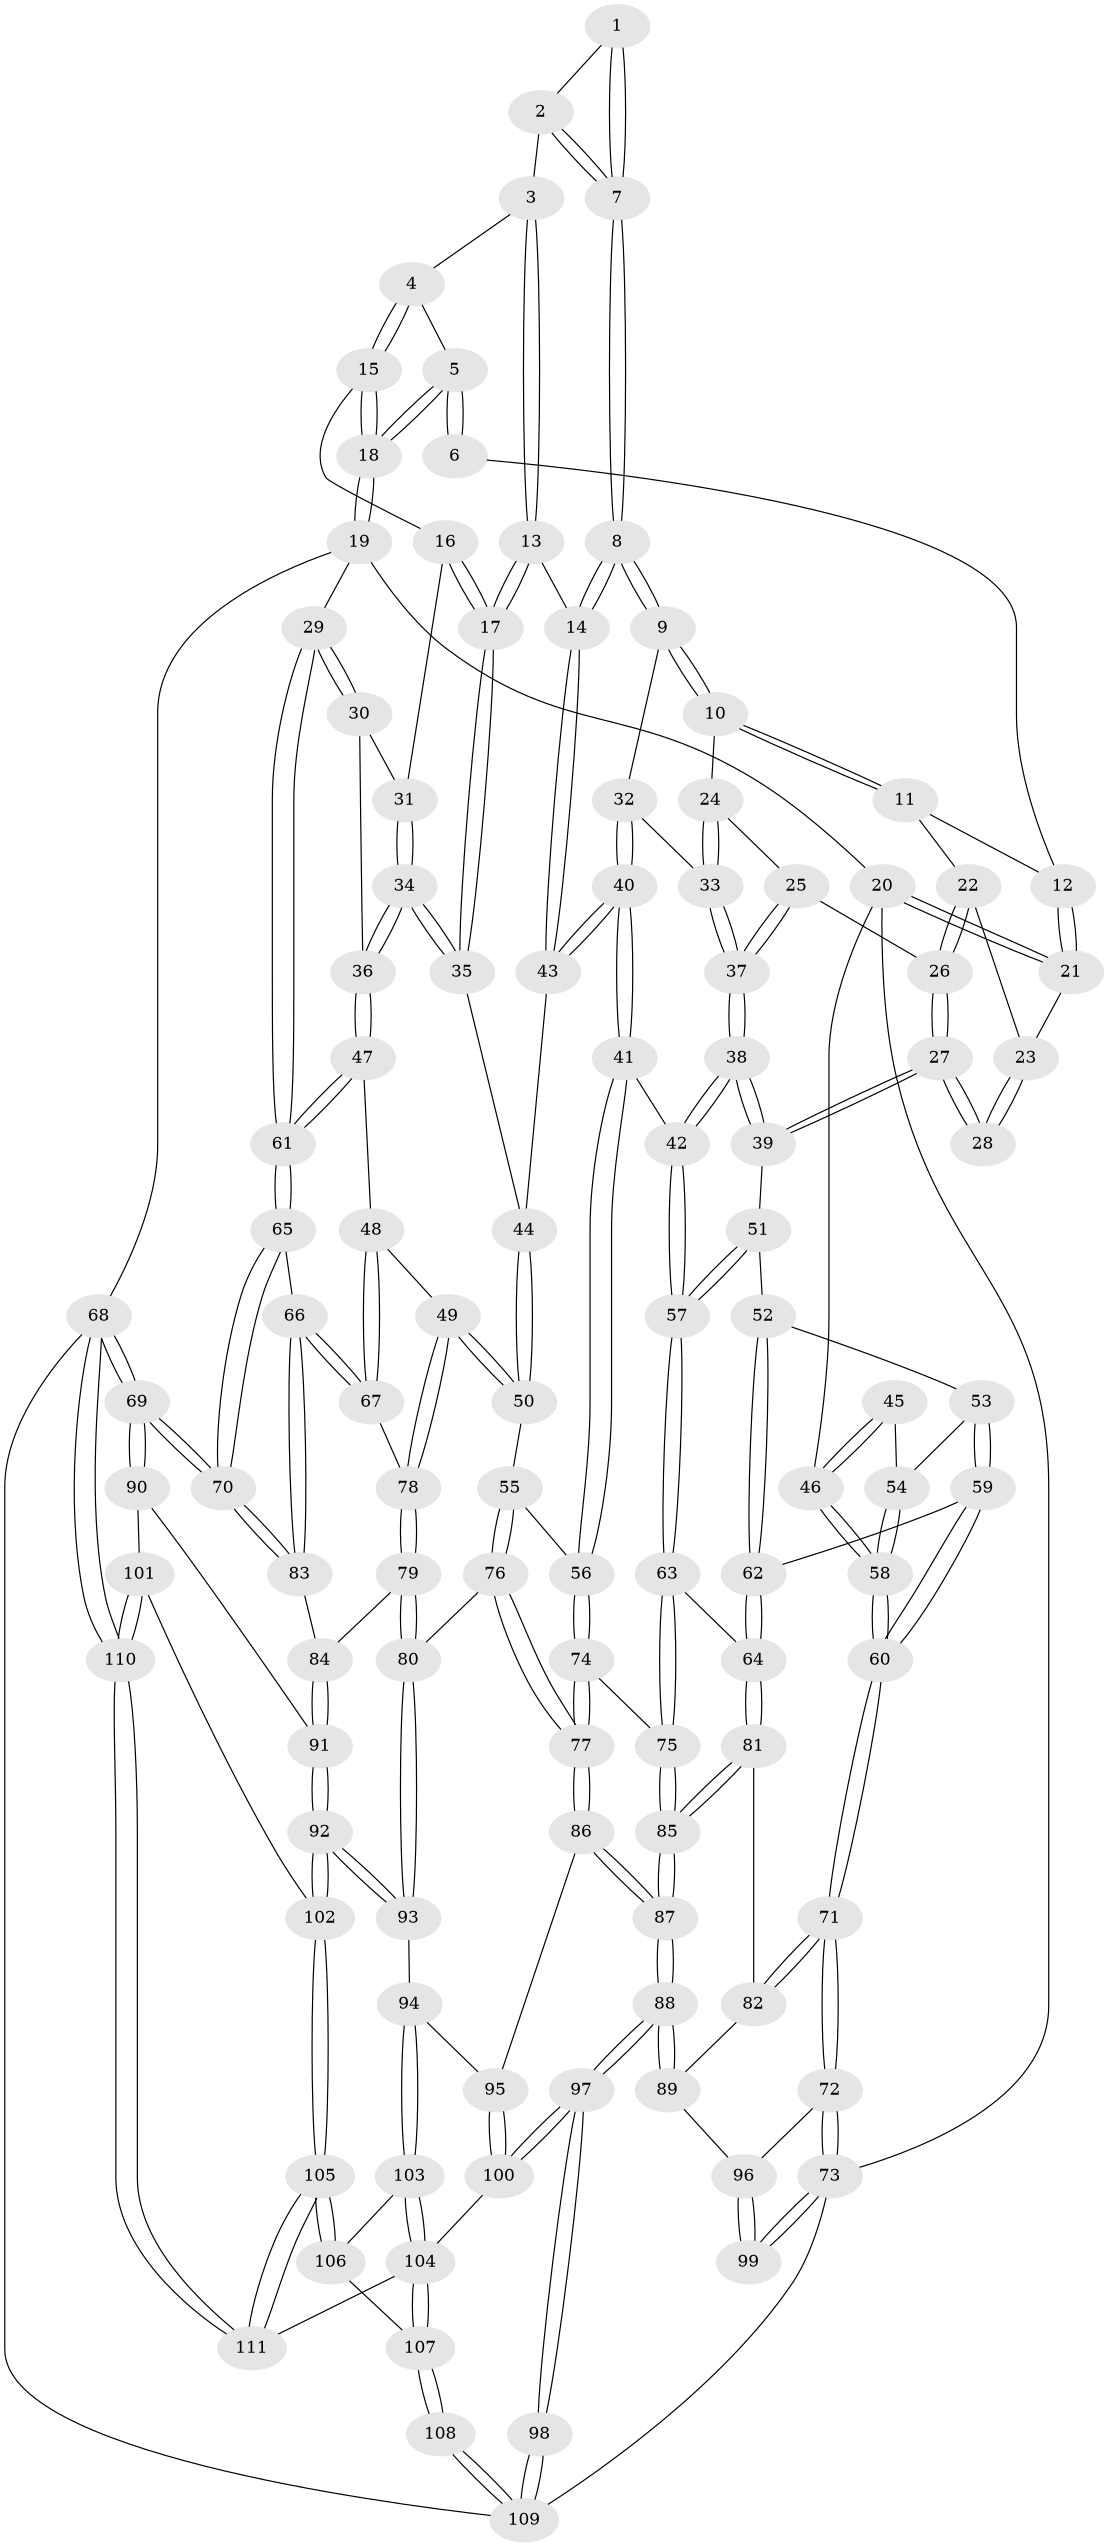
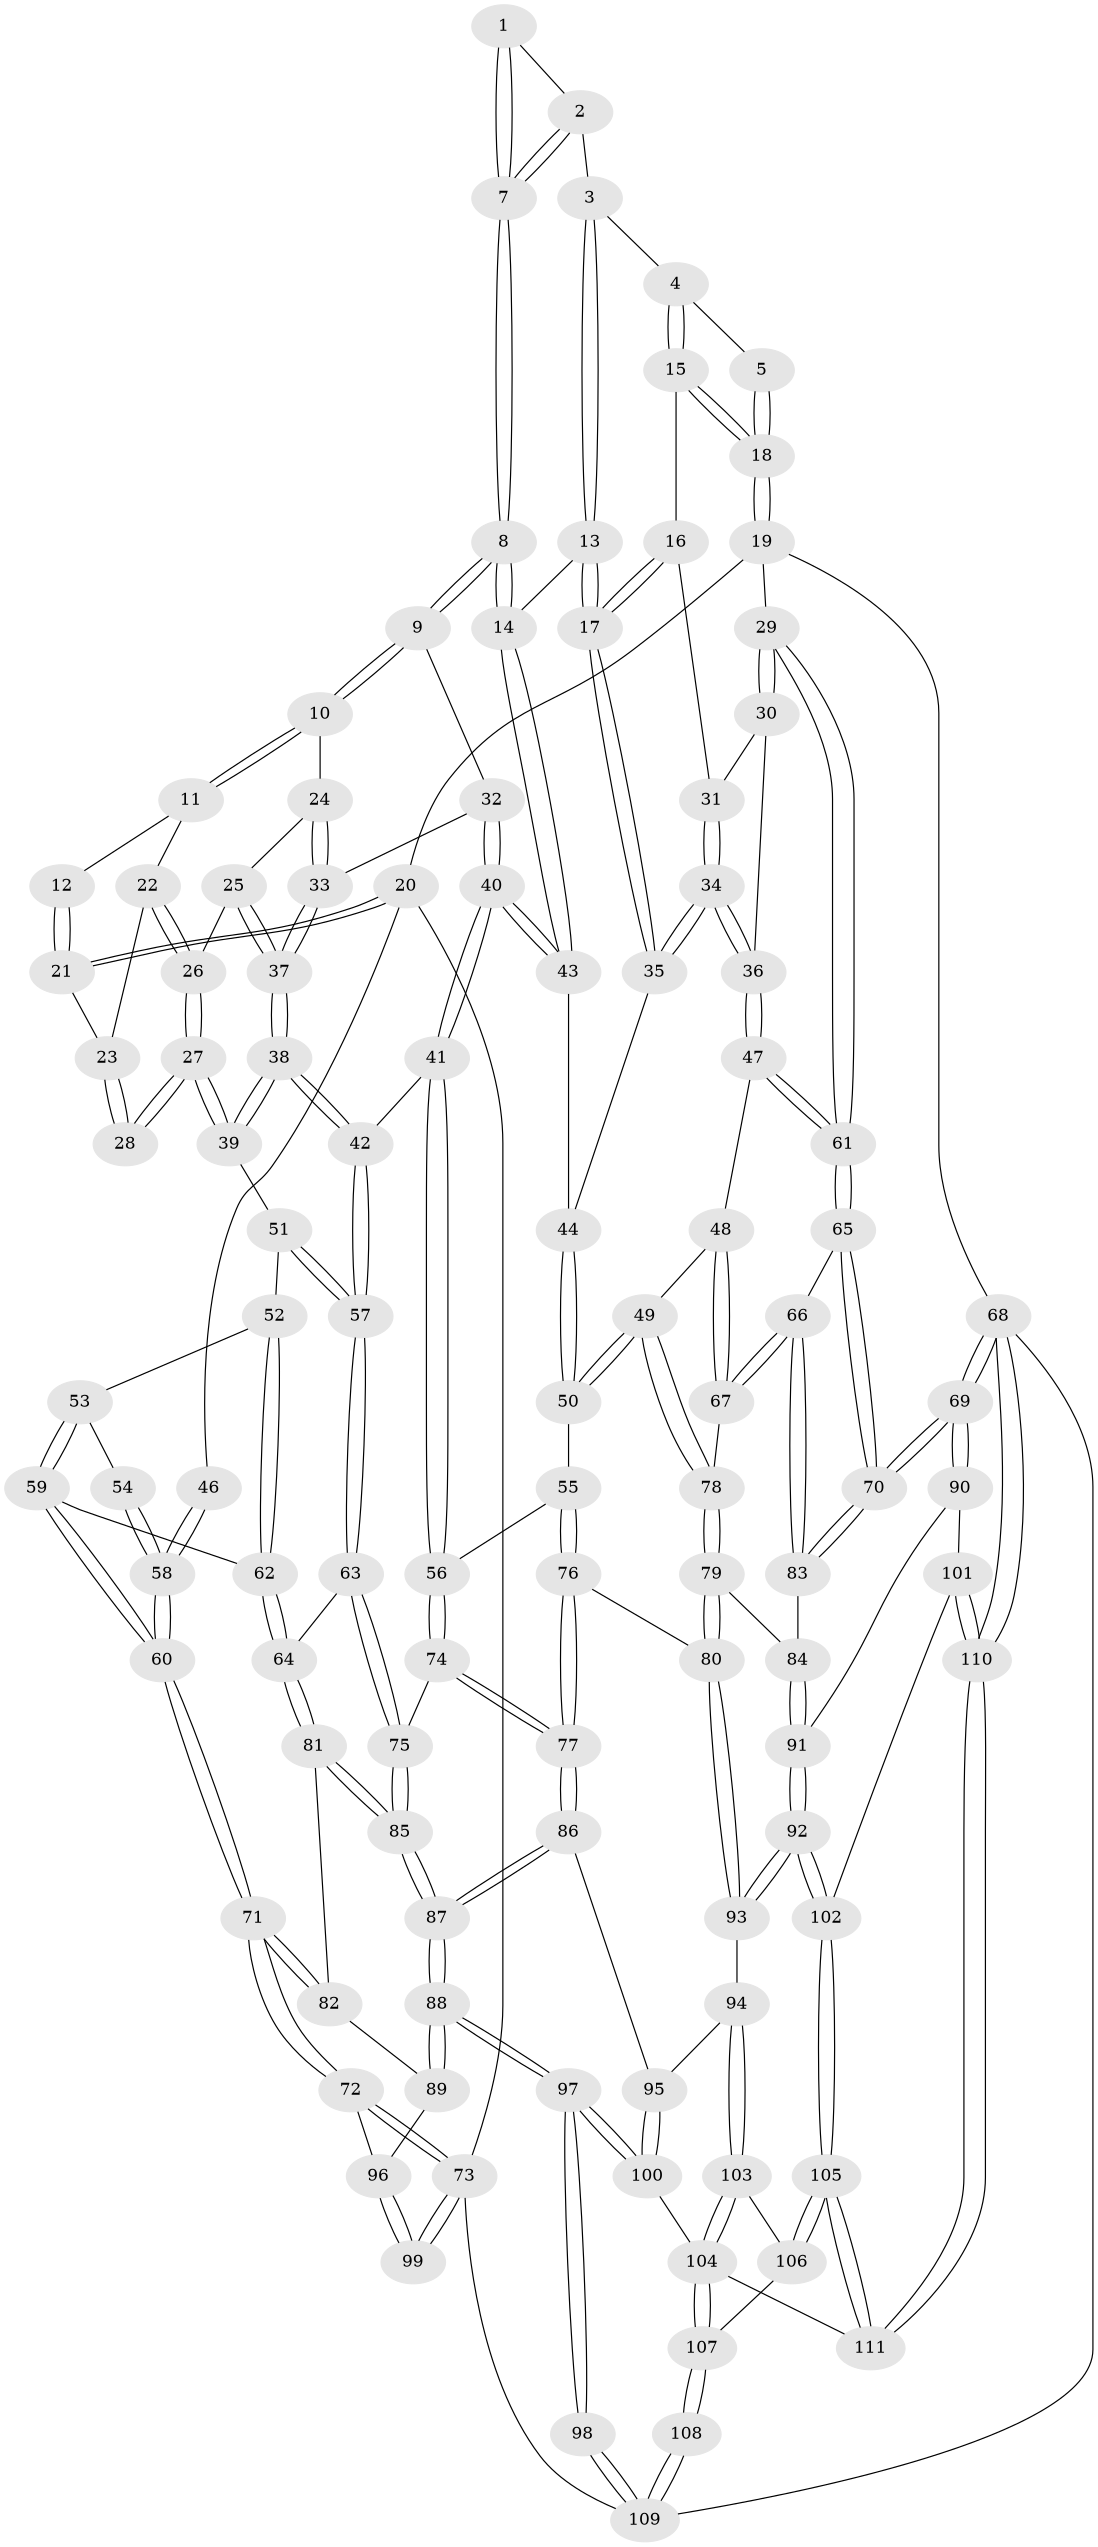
(455, 456) -> none
(895, 1402) -> none
